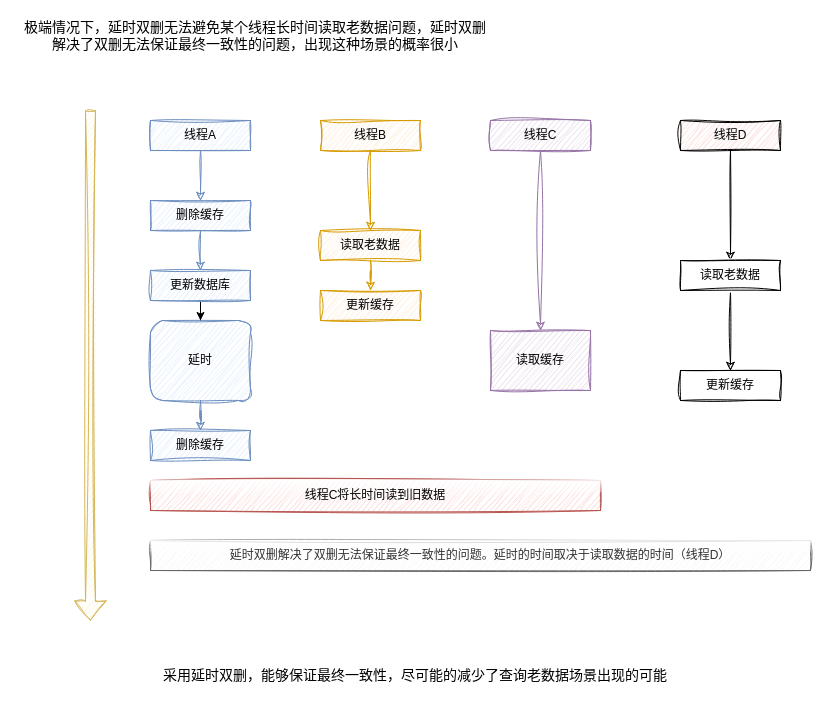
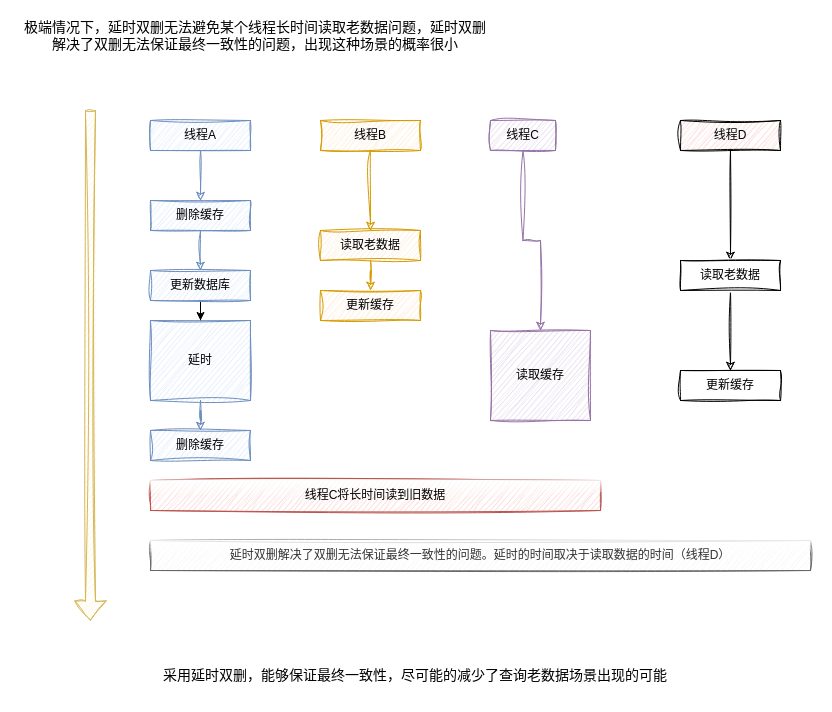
(541, 136) -> (523, 136)
(201, 361) -> (201, 361)
(541, 361) -> (541, 376)
